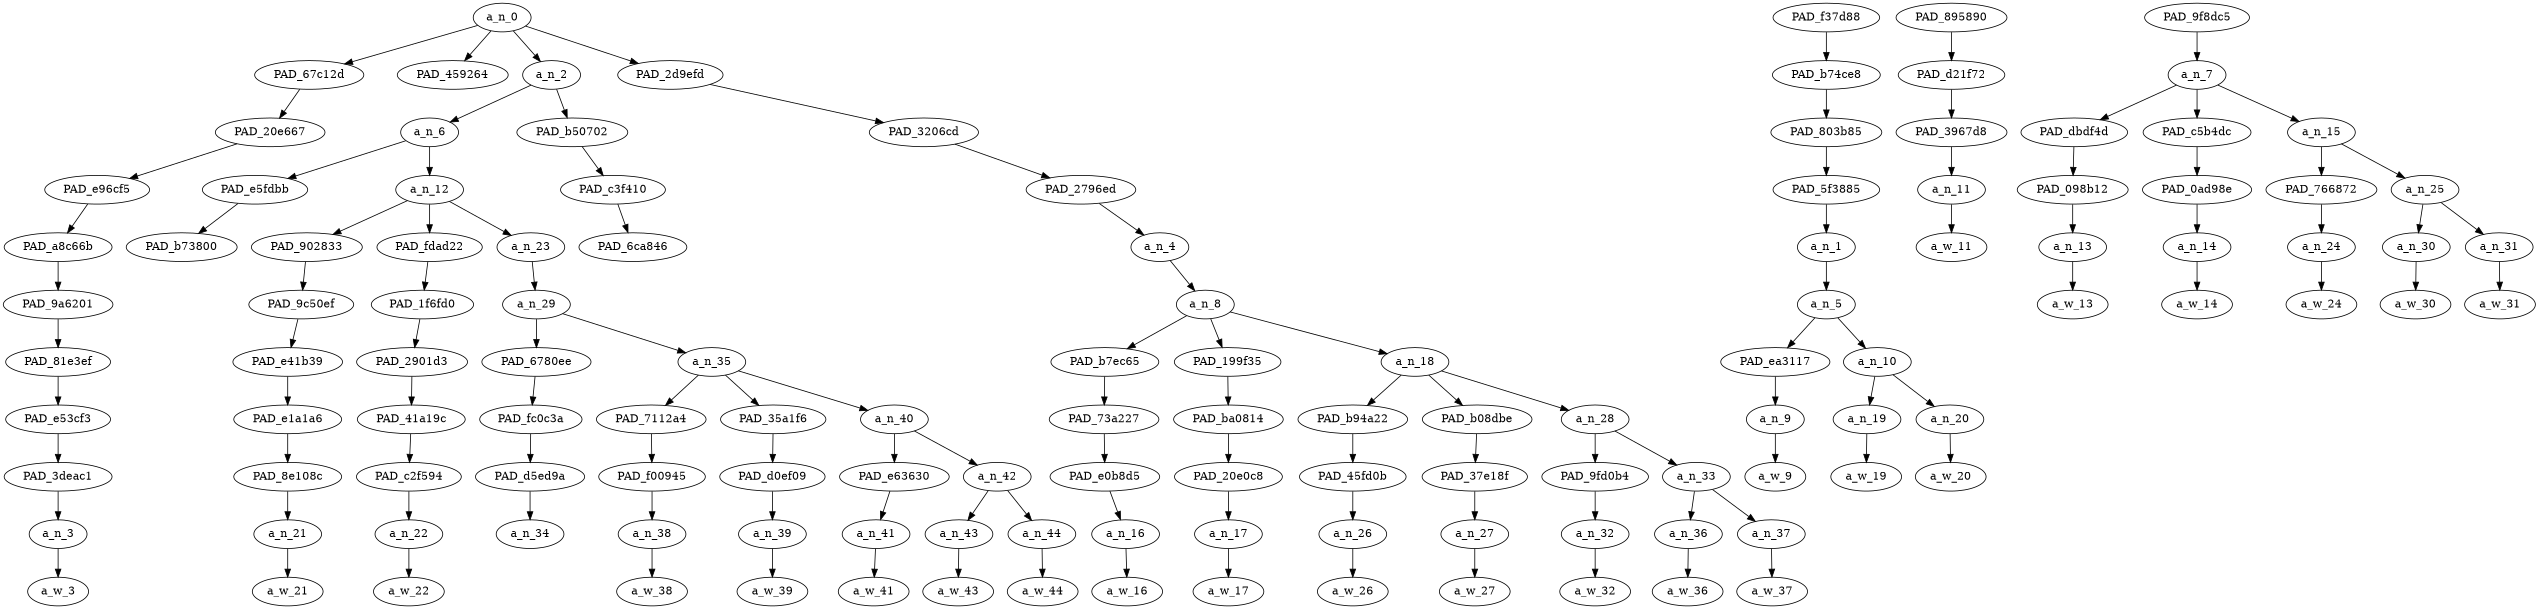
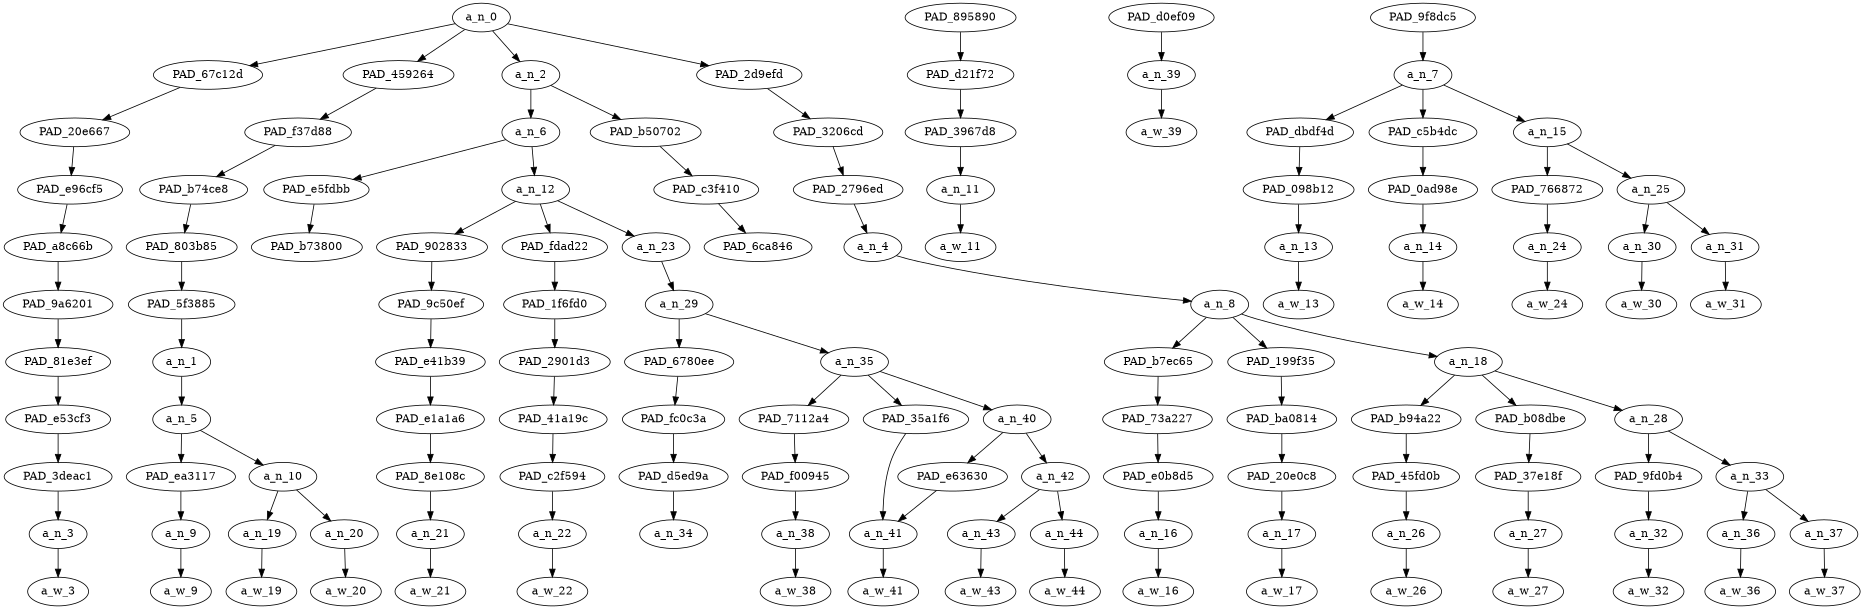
none -> (352, 102)
(773, 444) -> (888, 471)
